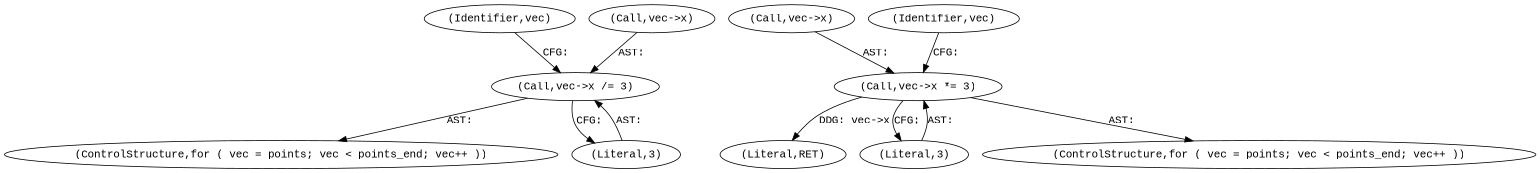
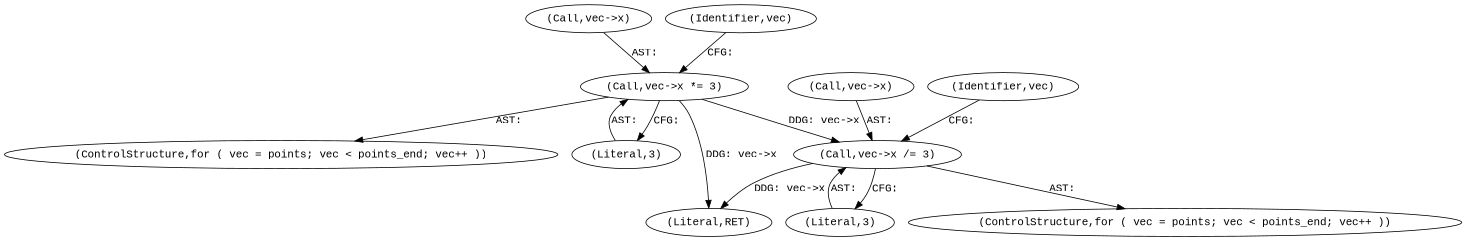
none -> (767, 120)
none -> (767, 177)
